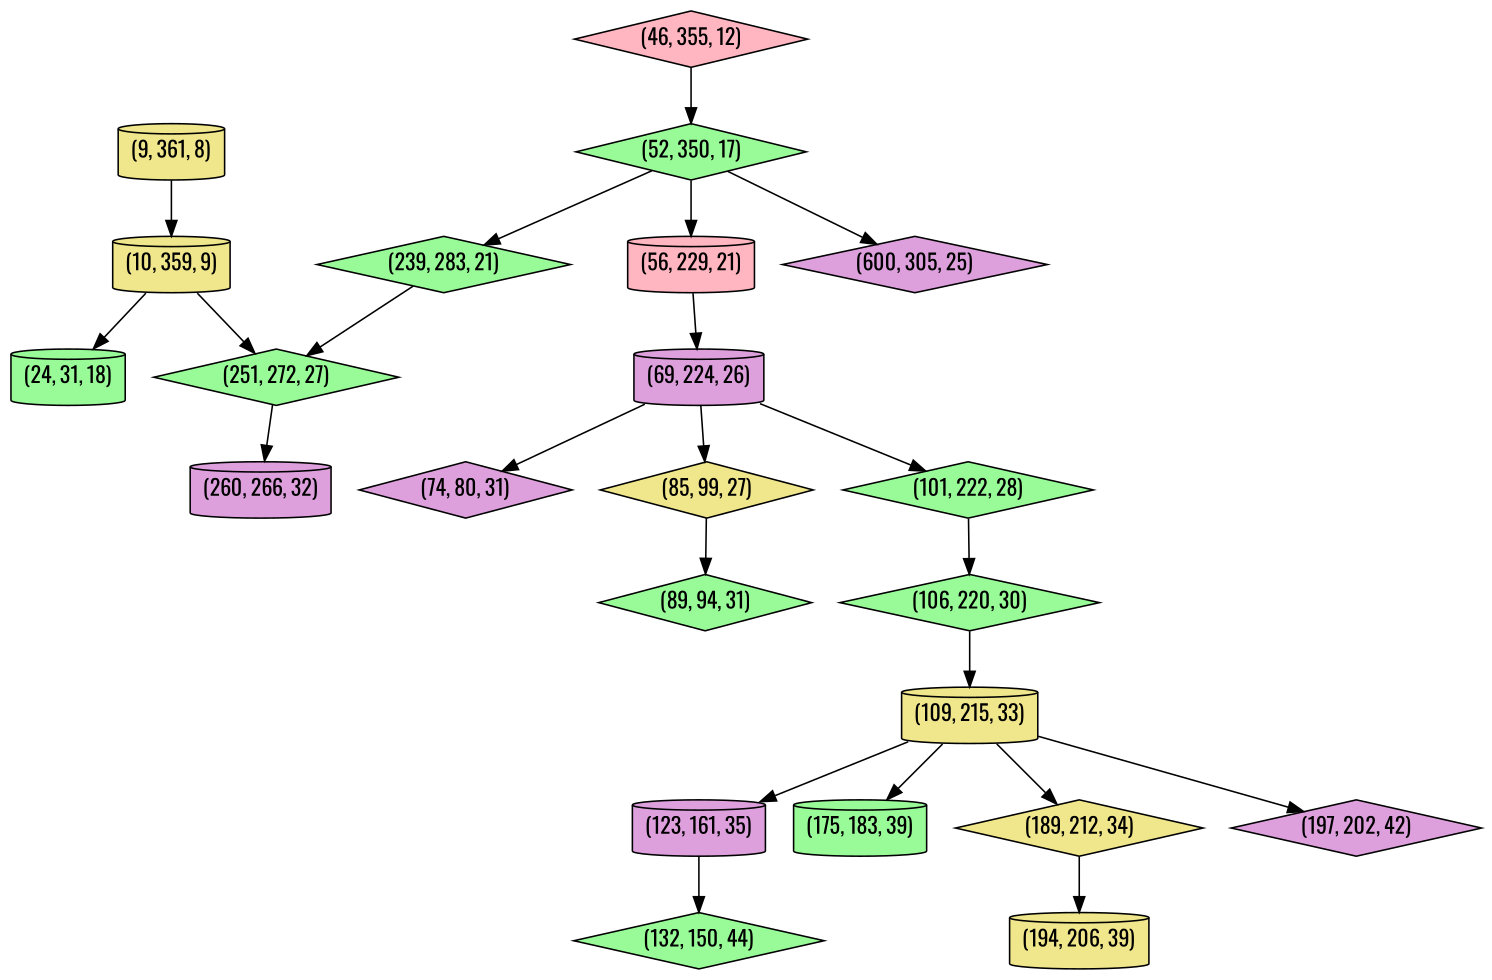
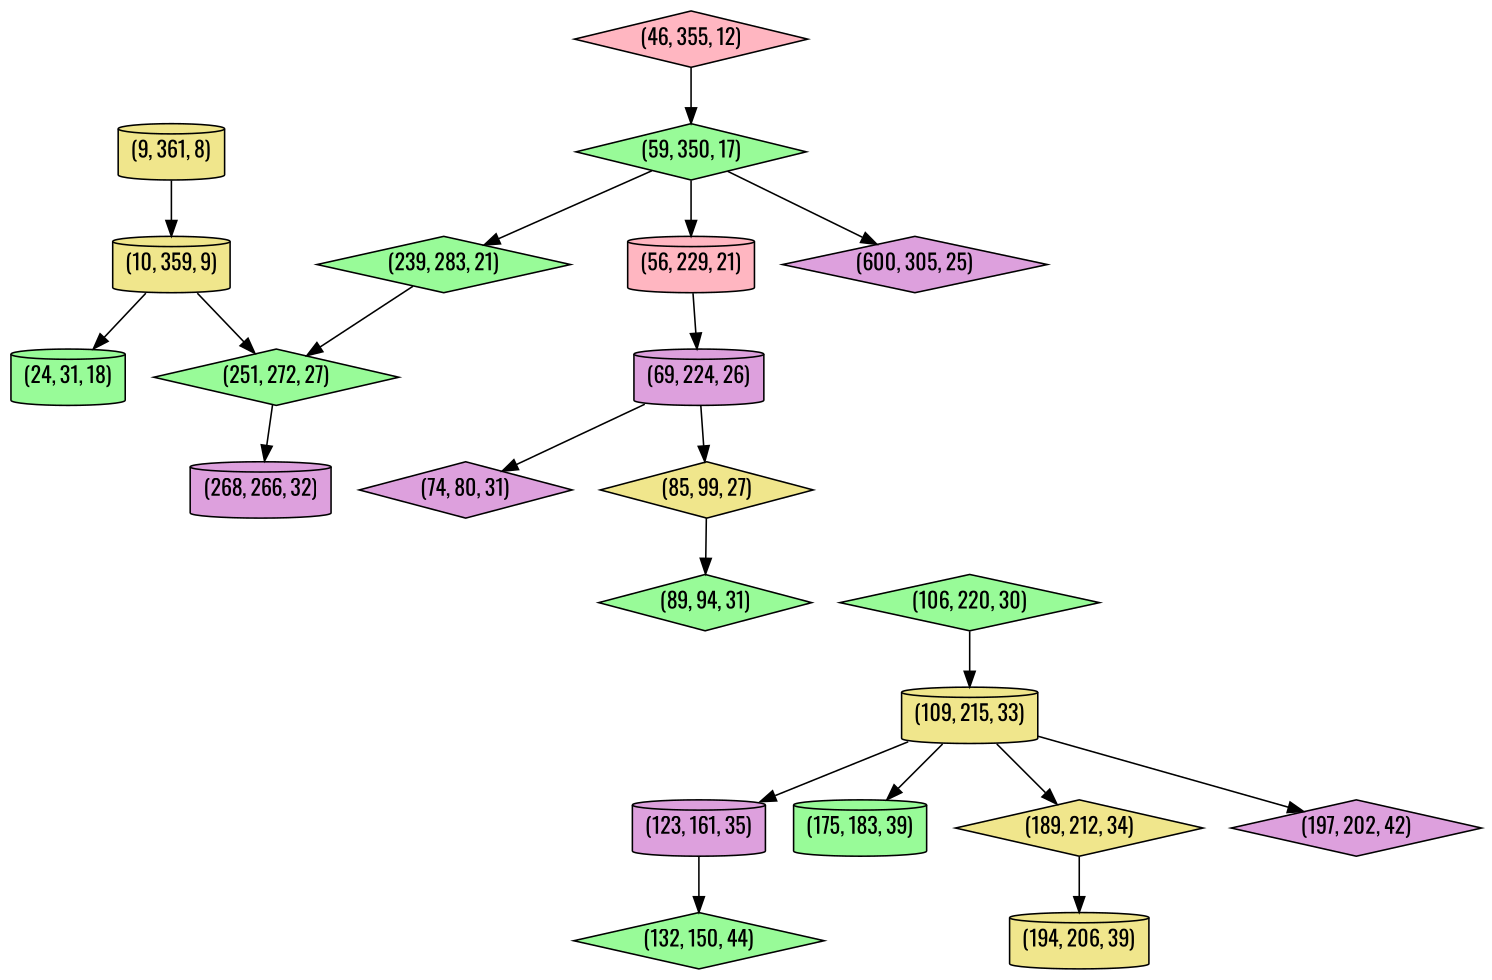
(691, 152) -> (691, 152)
(261, 490) -> (261, 490)
(968, 490) -> none
